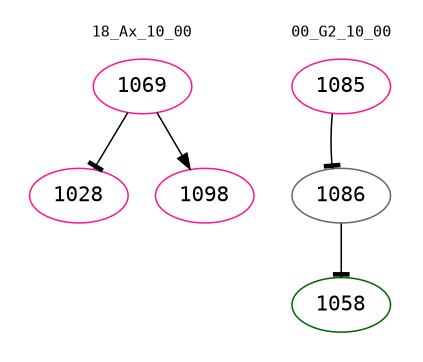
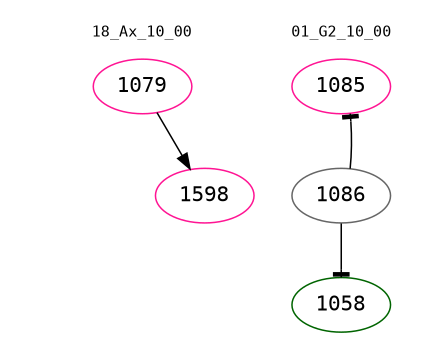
(342, 33) -> (342, 33)
(143, 86) -> (143, 86)
(331, 137) -> (351, 145)
(79, 196) -> none
(205, 196) -> (205, 196)
